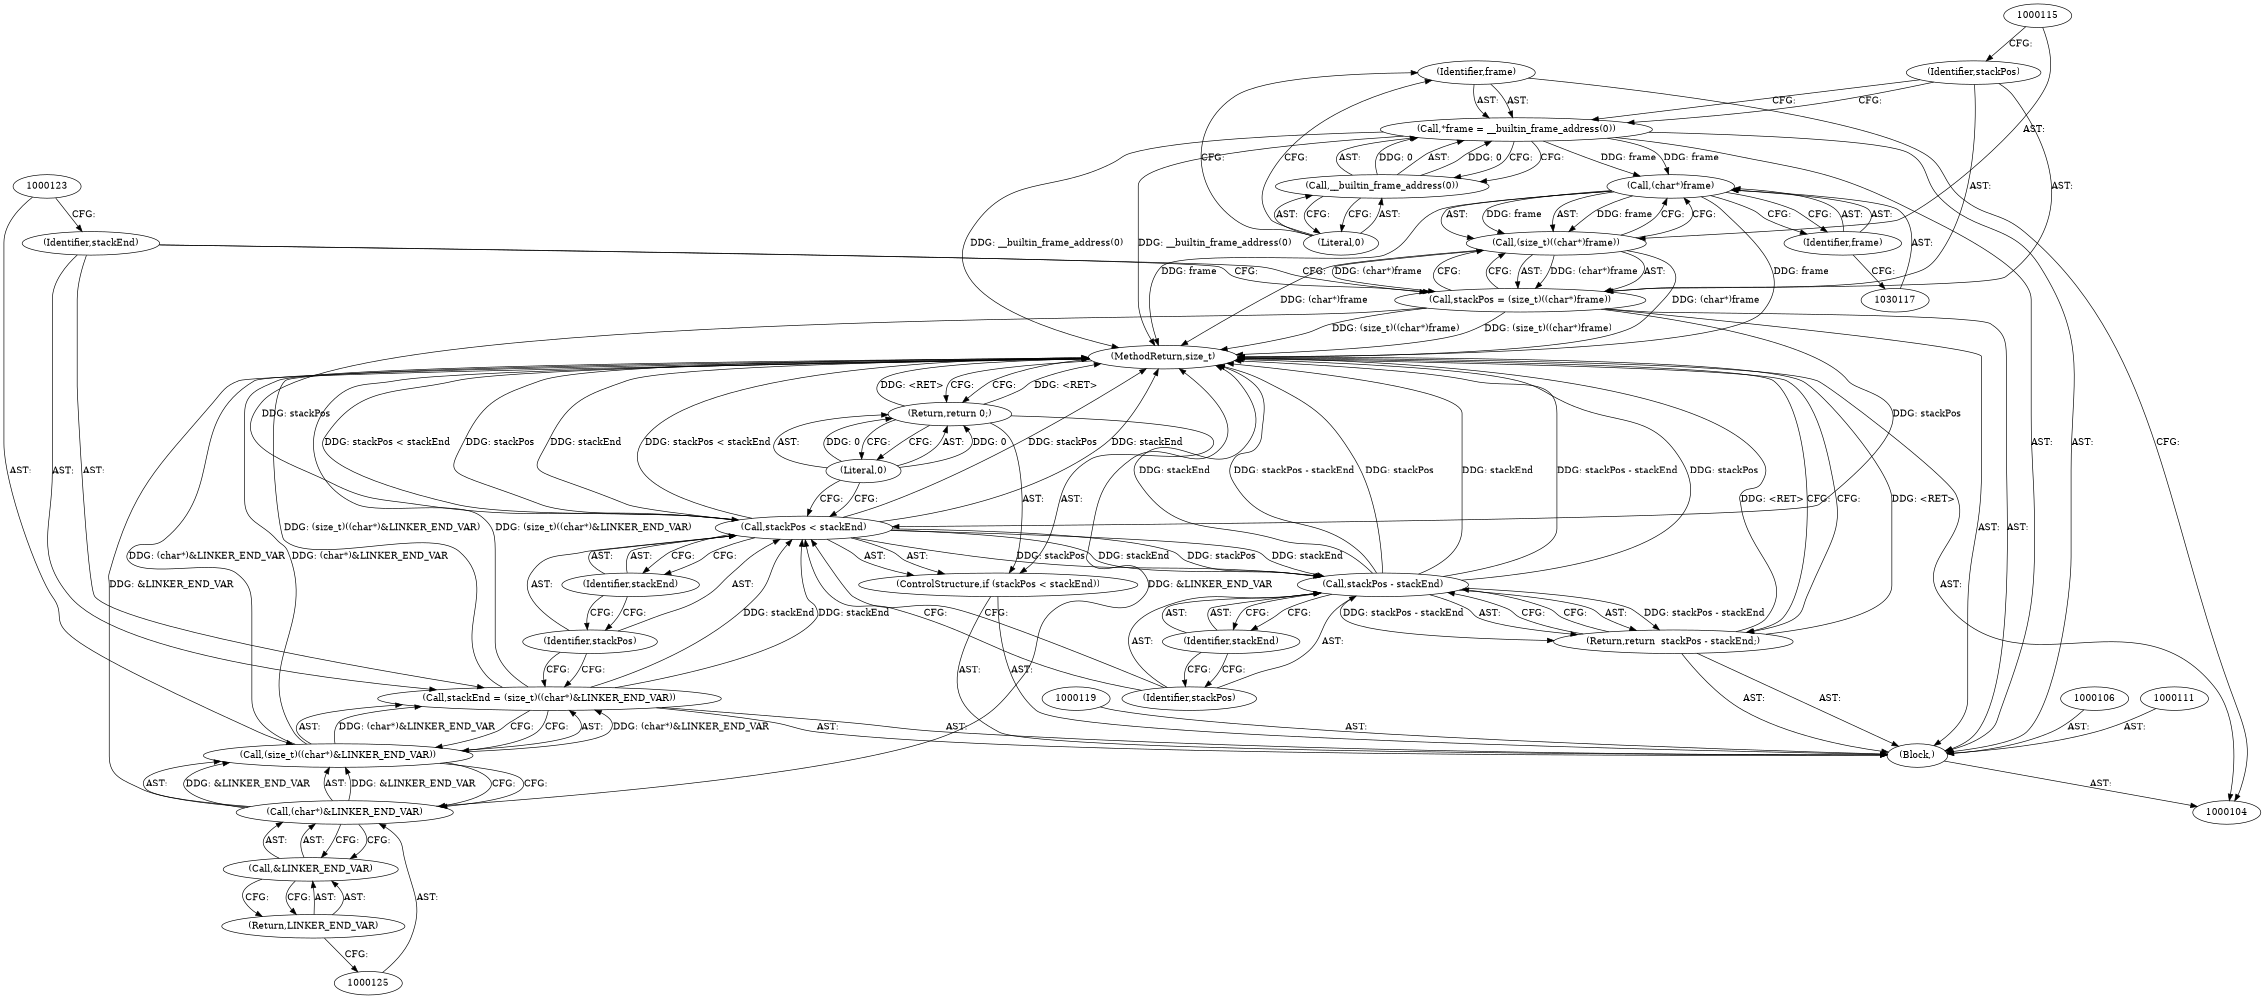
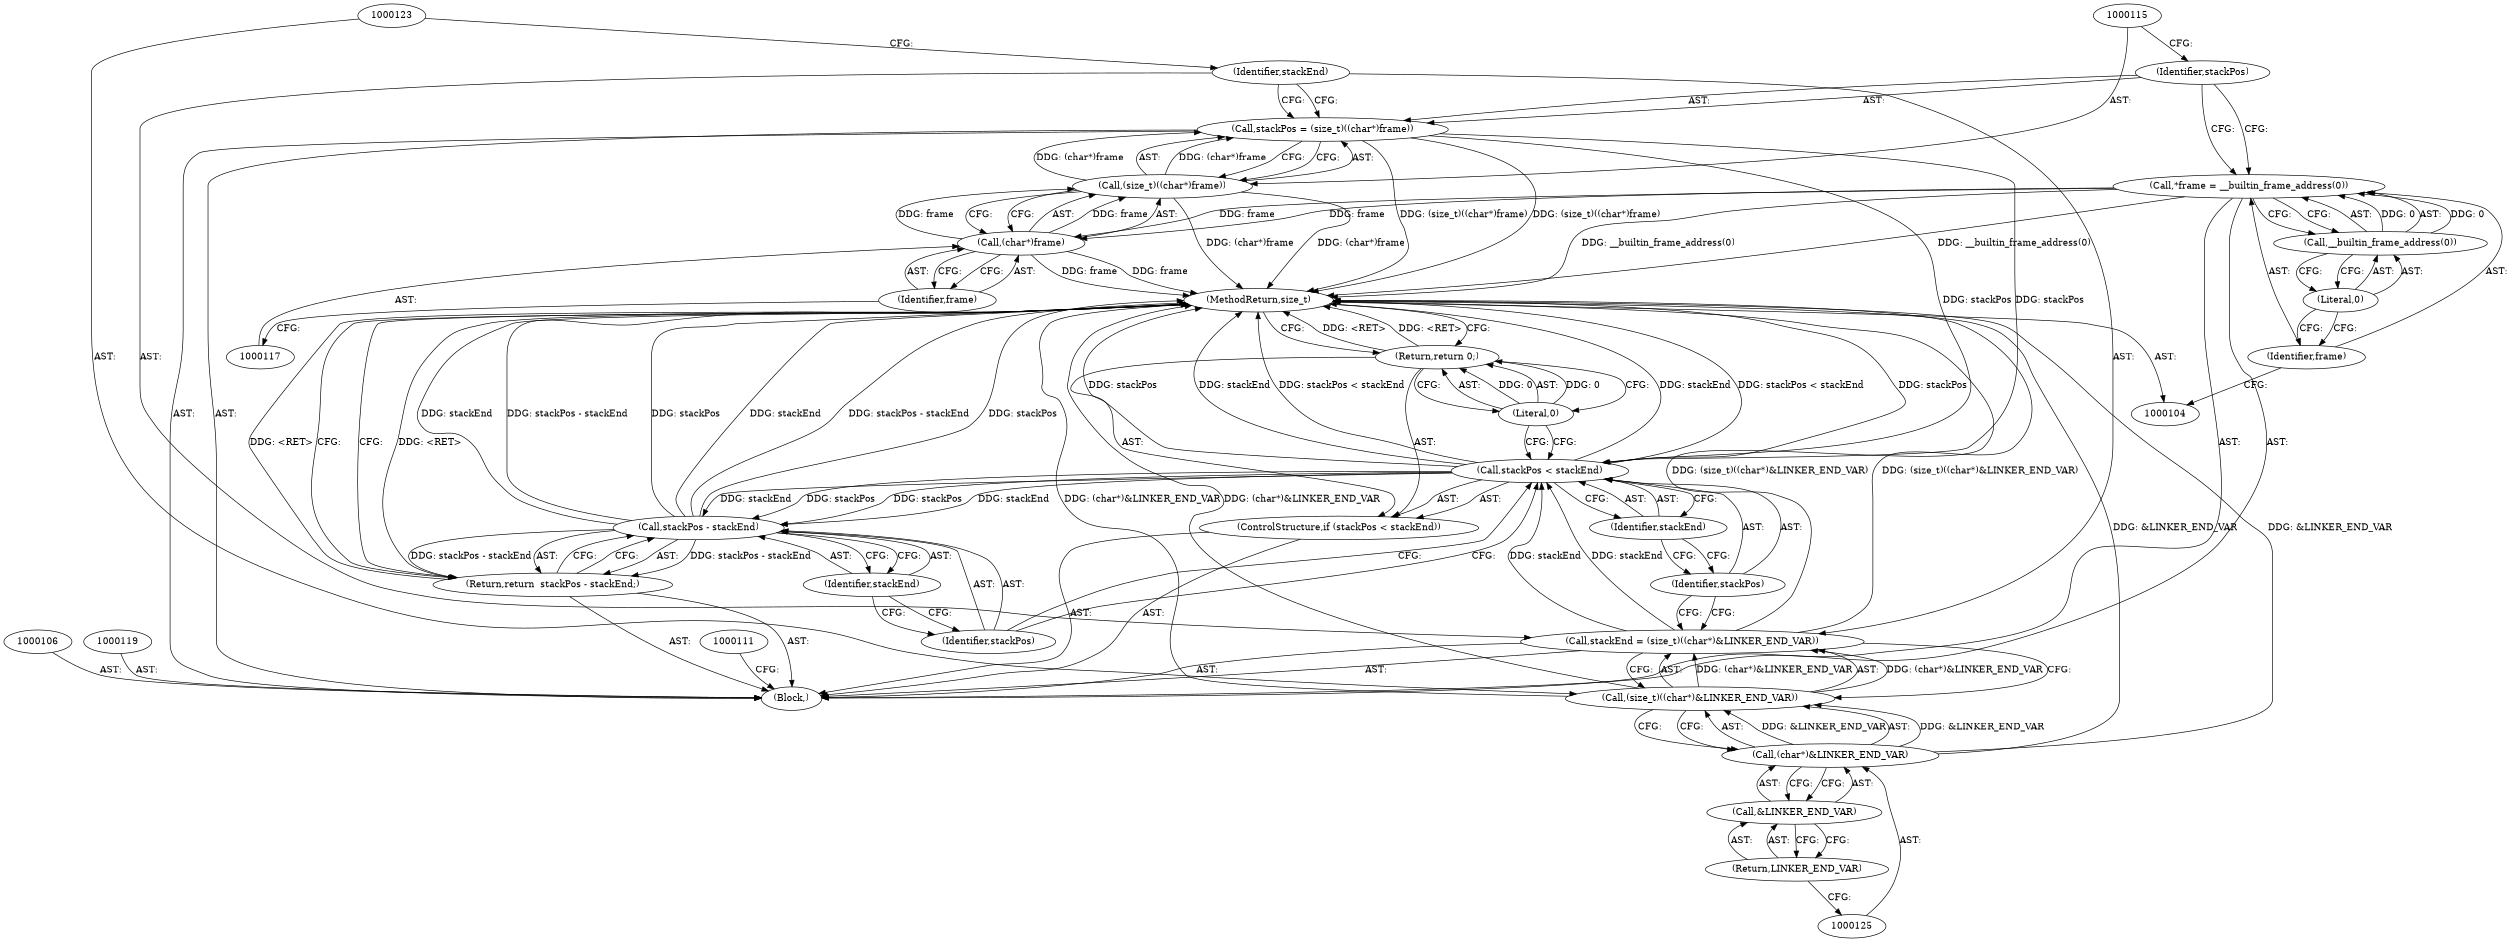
(1895, 300) -> (260, 357)
(2137, 727) -> (769, 670)
(2067, 783) -> none
